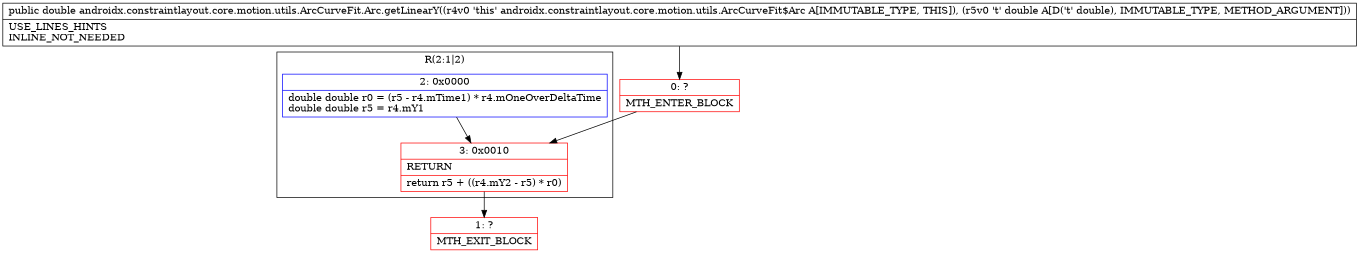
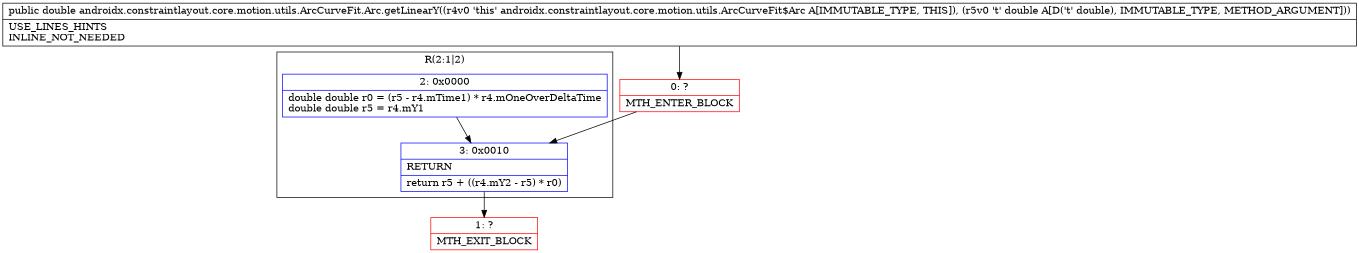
(484, 167) -> (484, 167)
